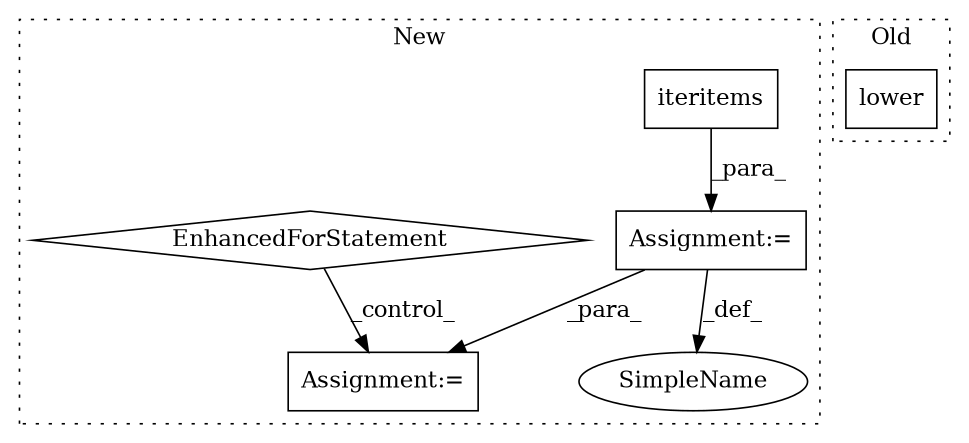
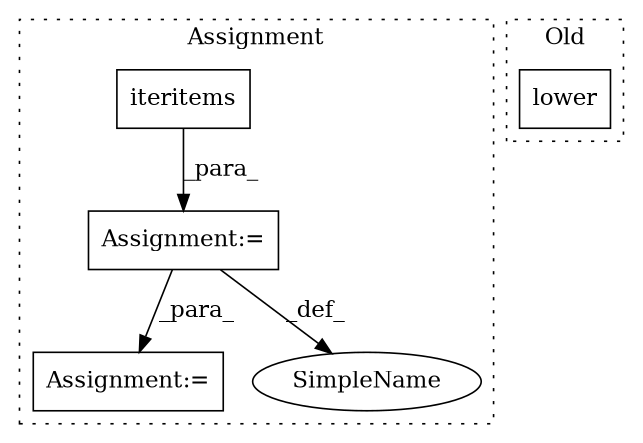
(420, 38) -> (257, 38)
(310, 240) -> none
